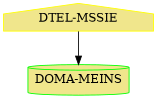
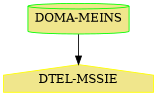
(79, 44) -> (79, 45)
